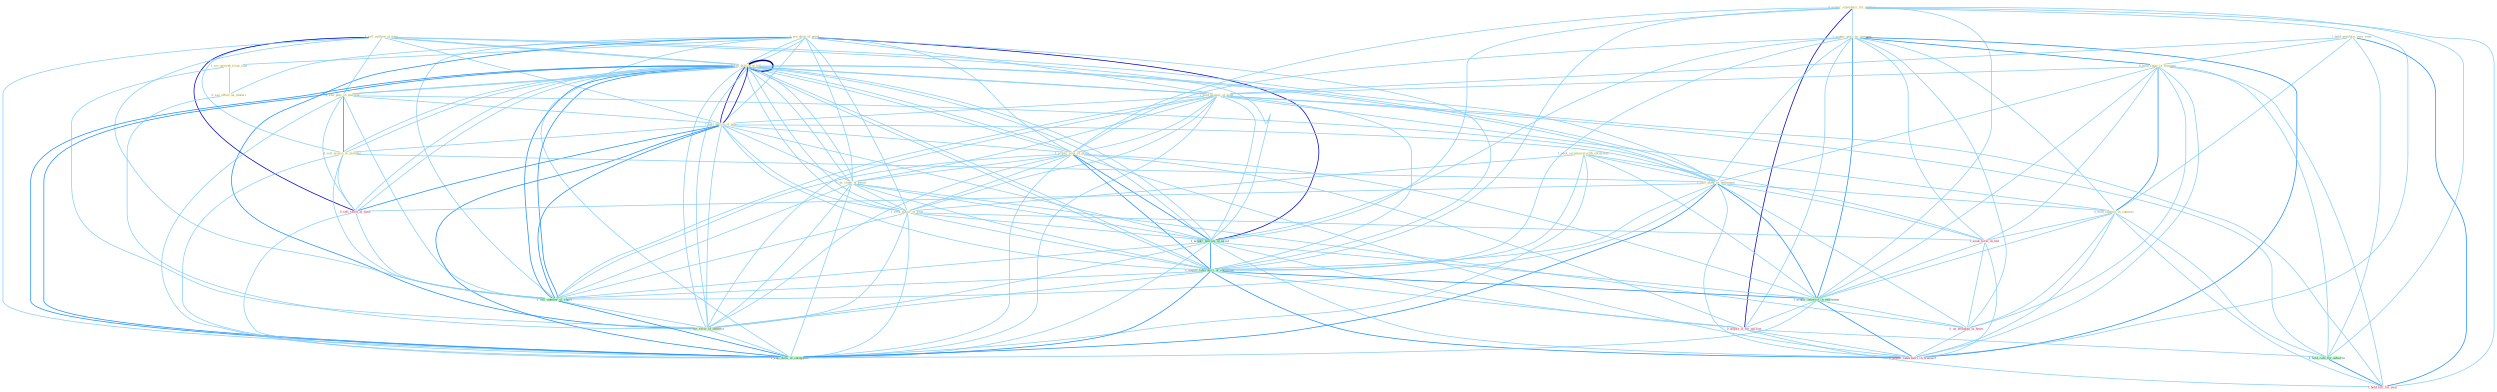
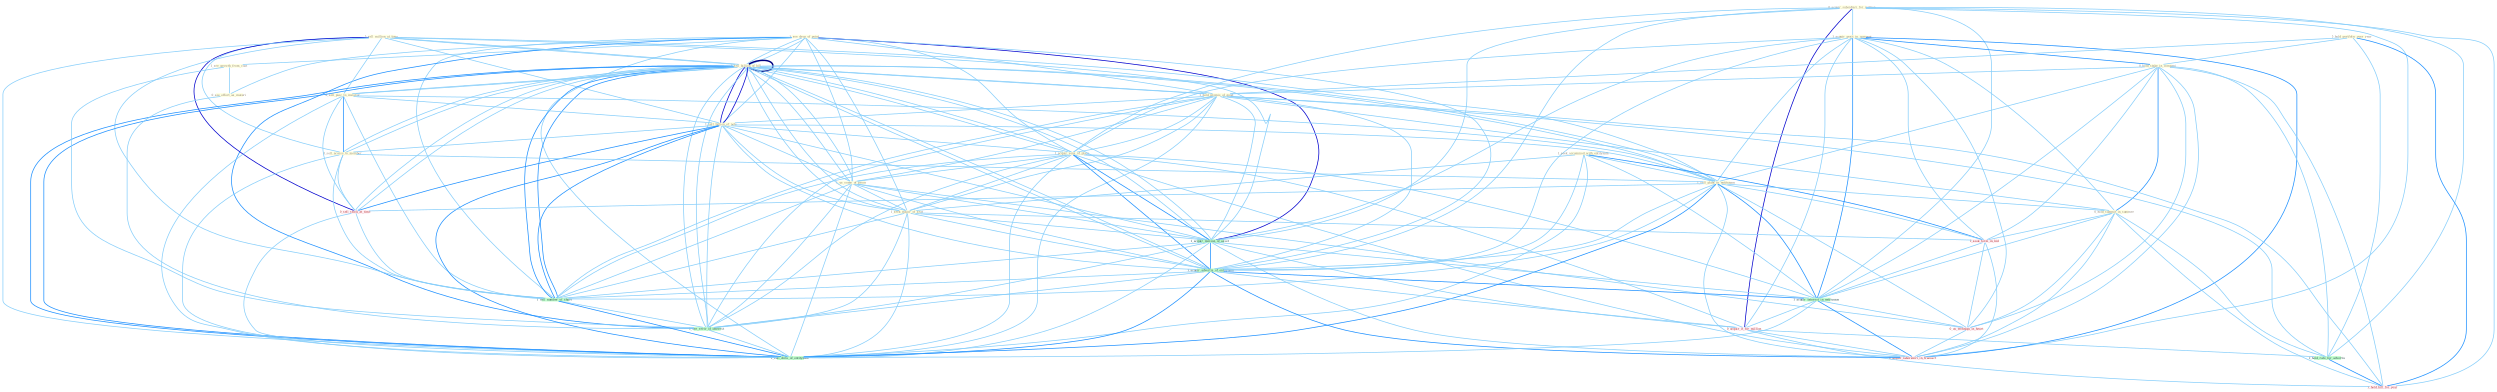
(2236, 127) -> none
(1827, 198) -> (1827, 198)
(1211, 270) -> (1211, 270)
(707, 329) -> (707, 329)
